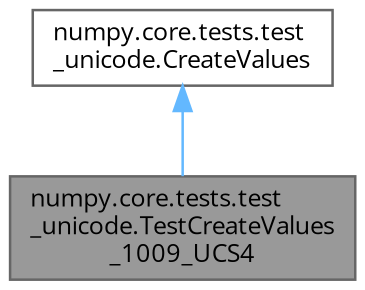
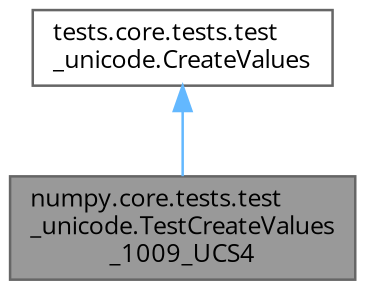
(183, 48) -> (183, 48)
